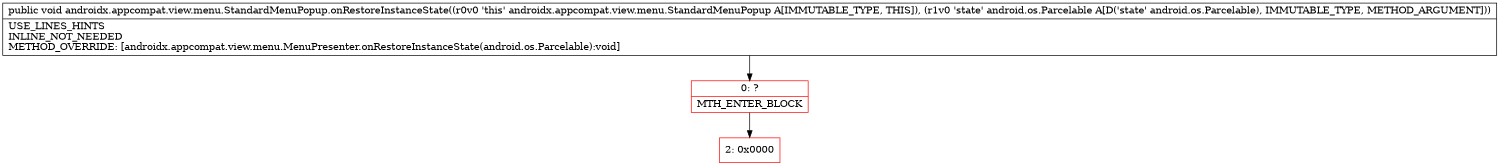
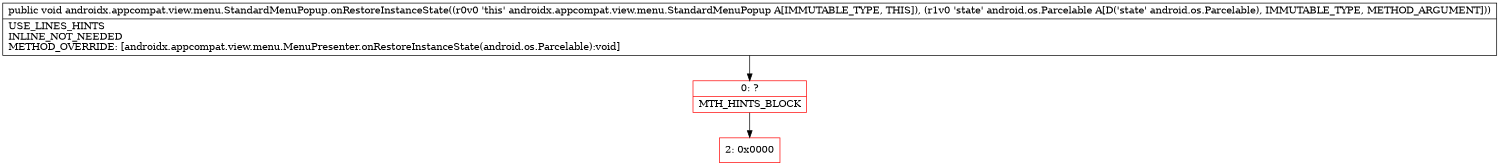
(750, 104) -> (750, 104)
